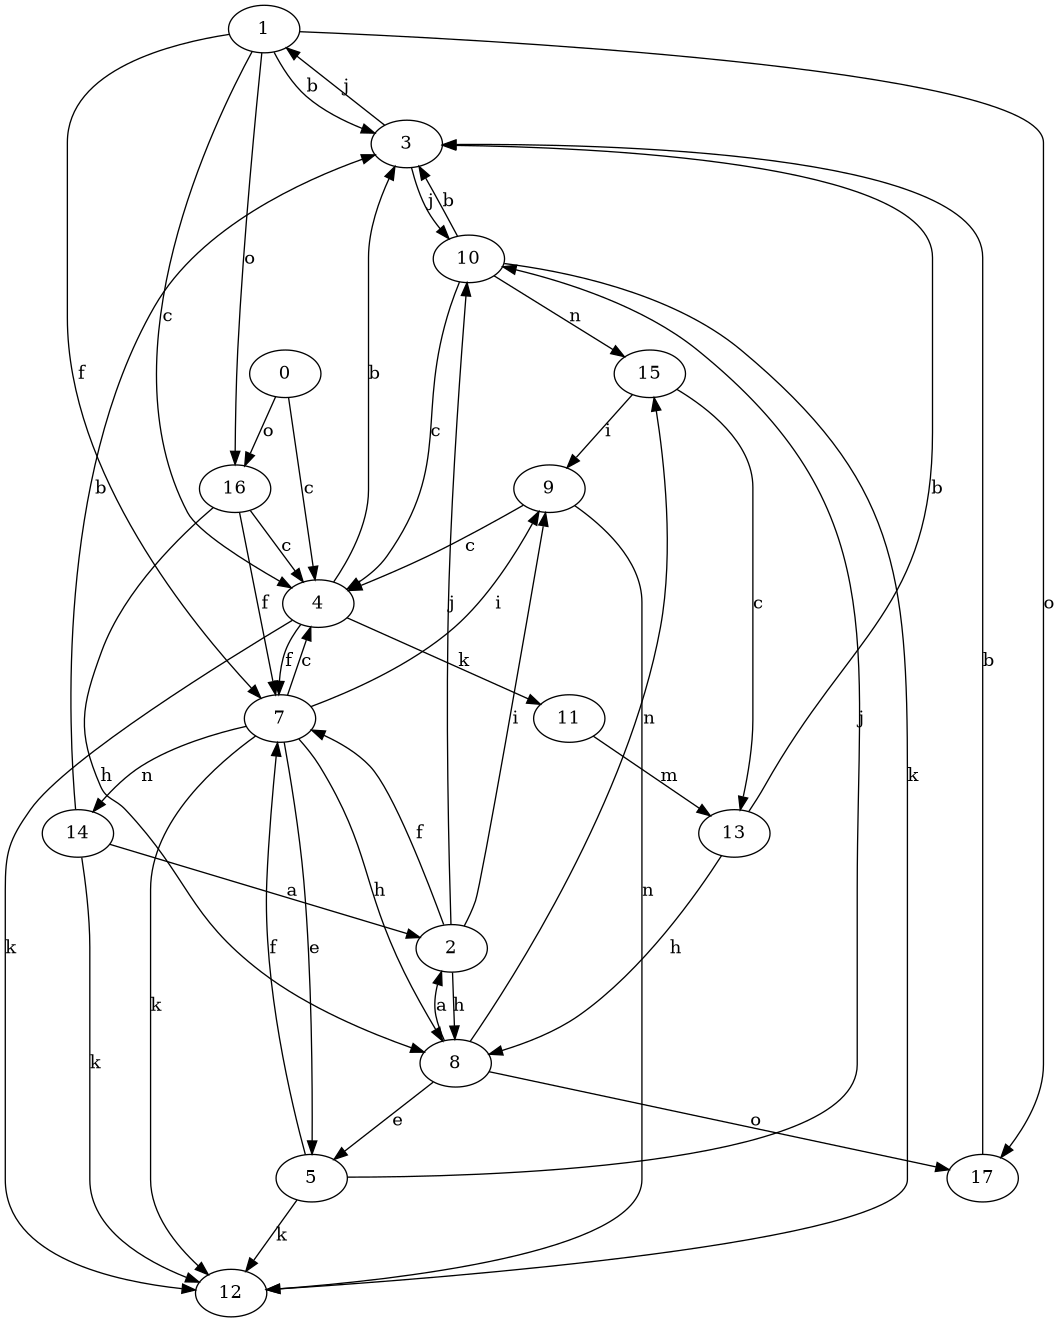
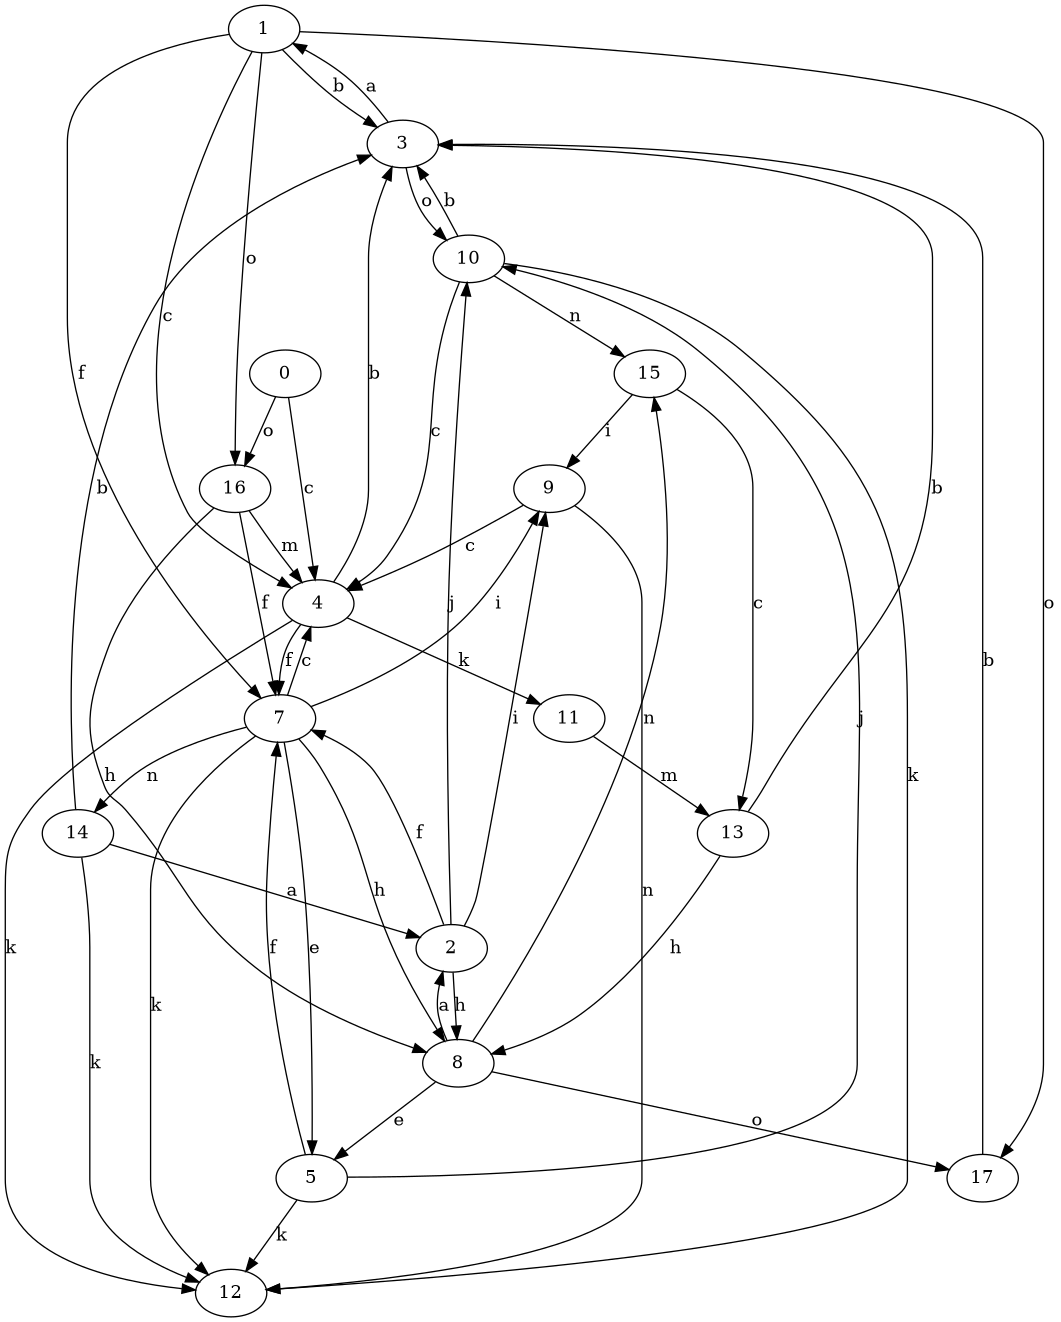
(347, 87) -> (372, 87)
(431, 201) -> (427, 201)
(287, 546) -> (291, 546)
